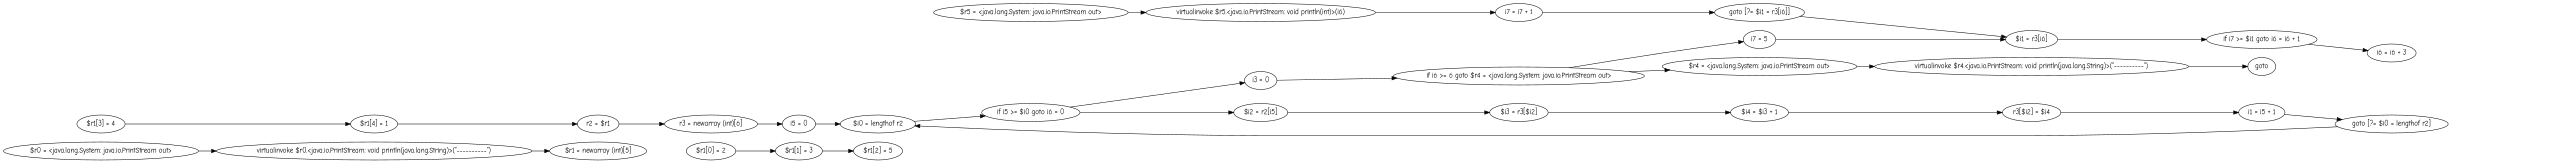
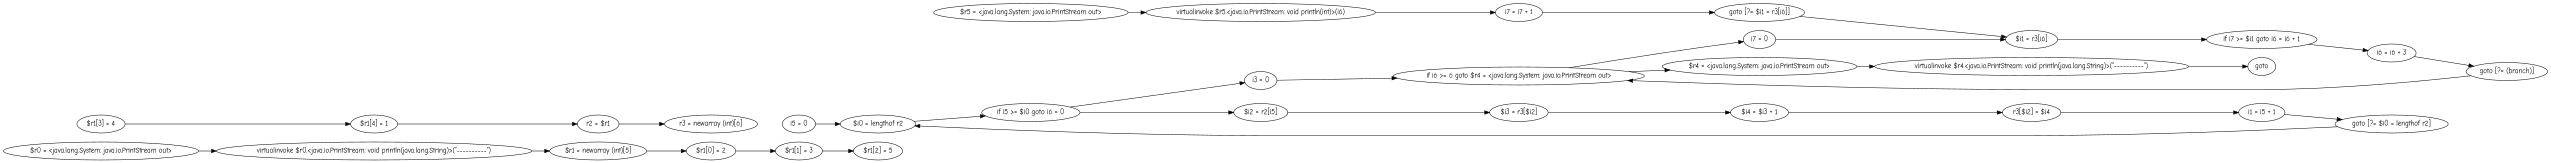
(1760, 40) -> (1760, 40)
none -> (2507, 72)
(767, 124) -> none
none -> (664, 151)
